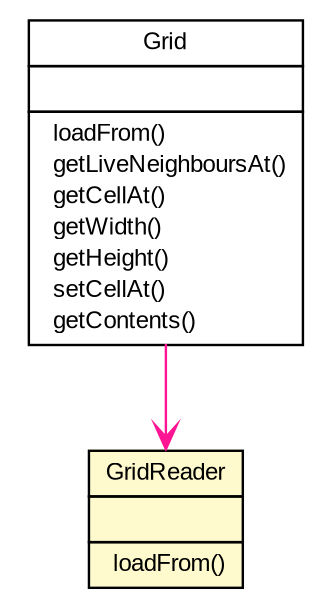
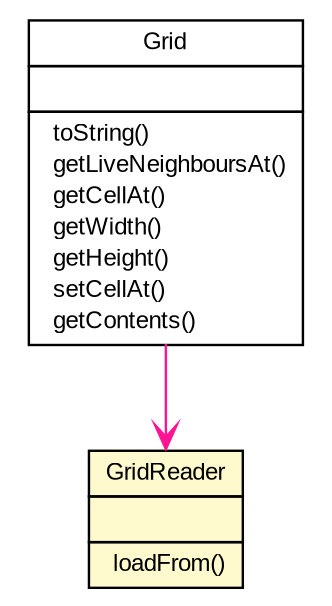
(106, 133) -> (97, 133)
